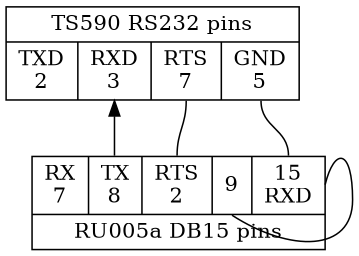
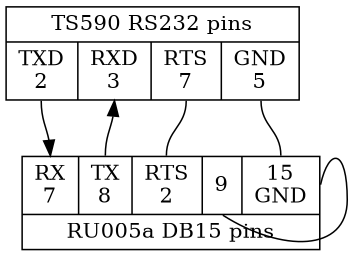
none -> (44, 121)
(288, 196) -> (281, 196)
